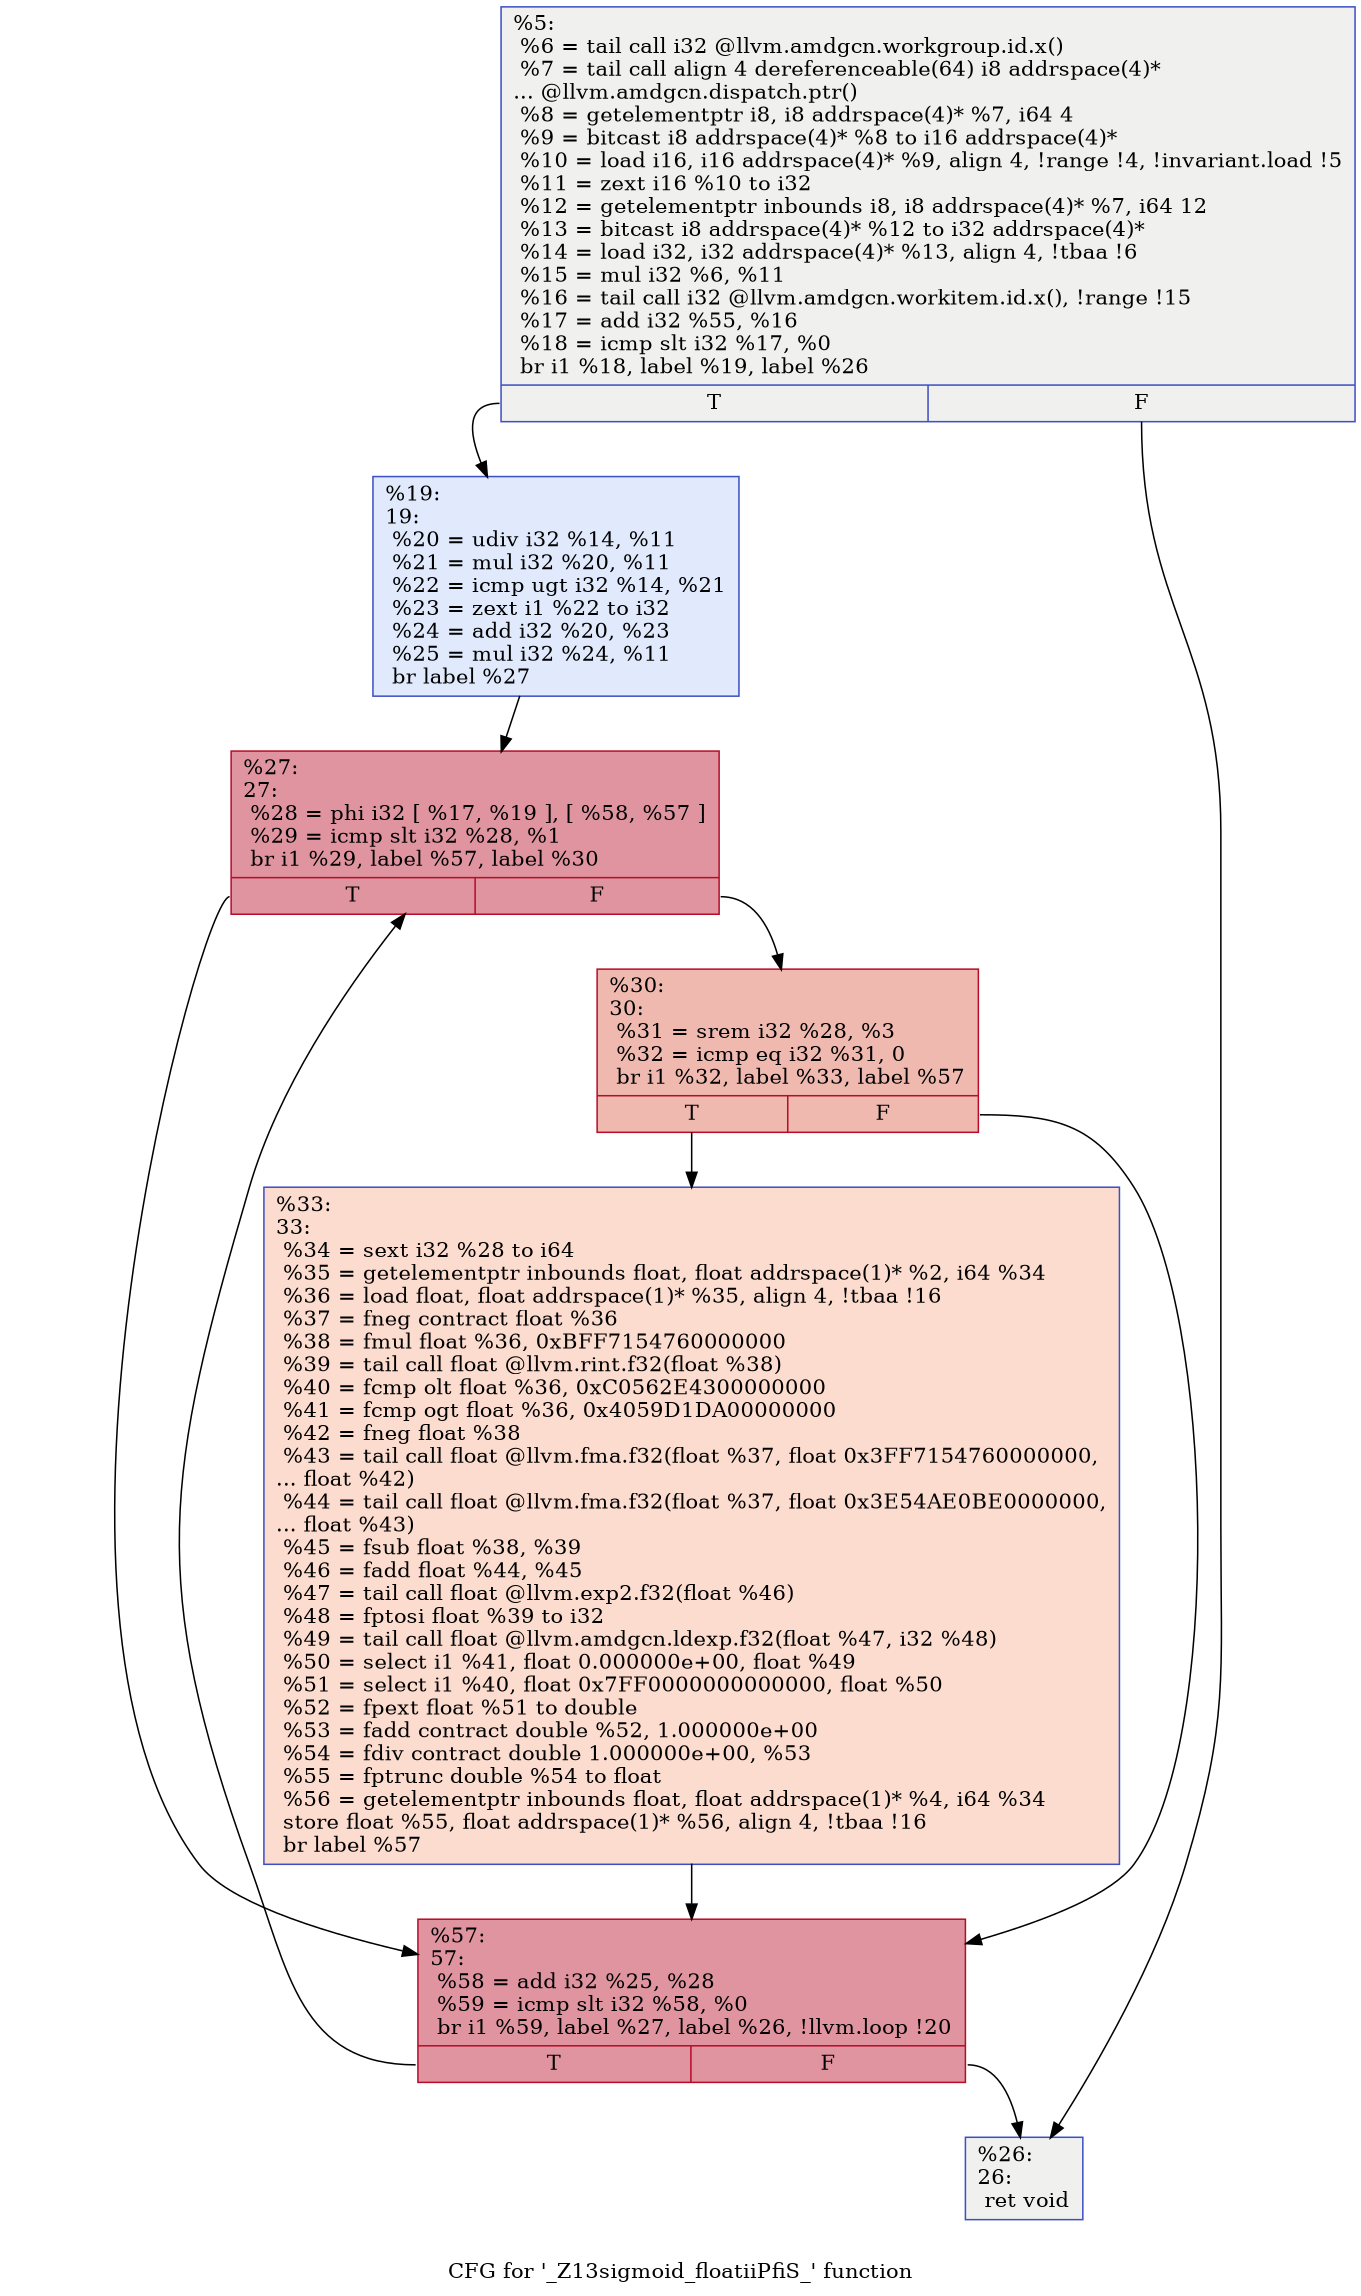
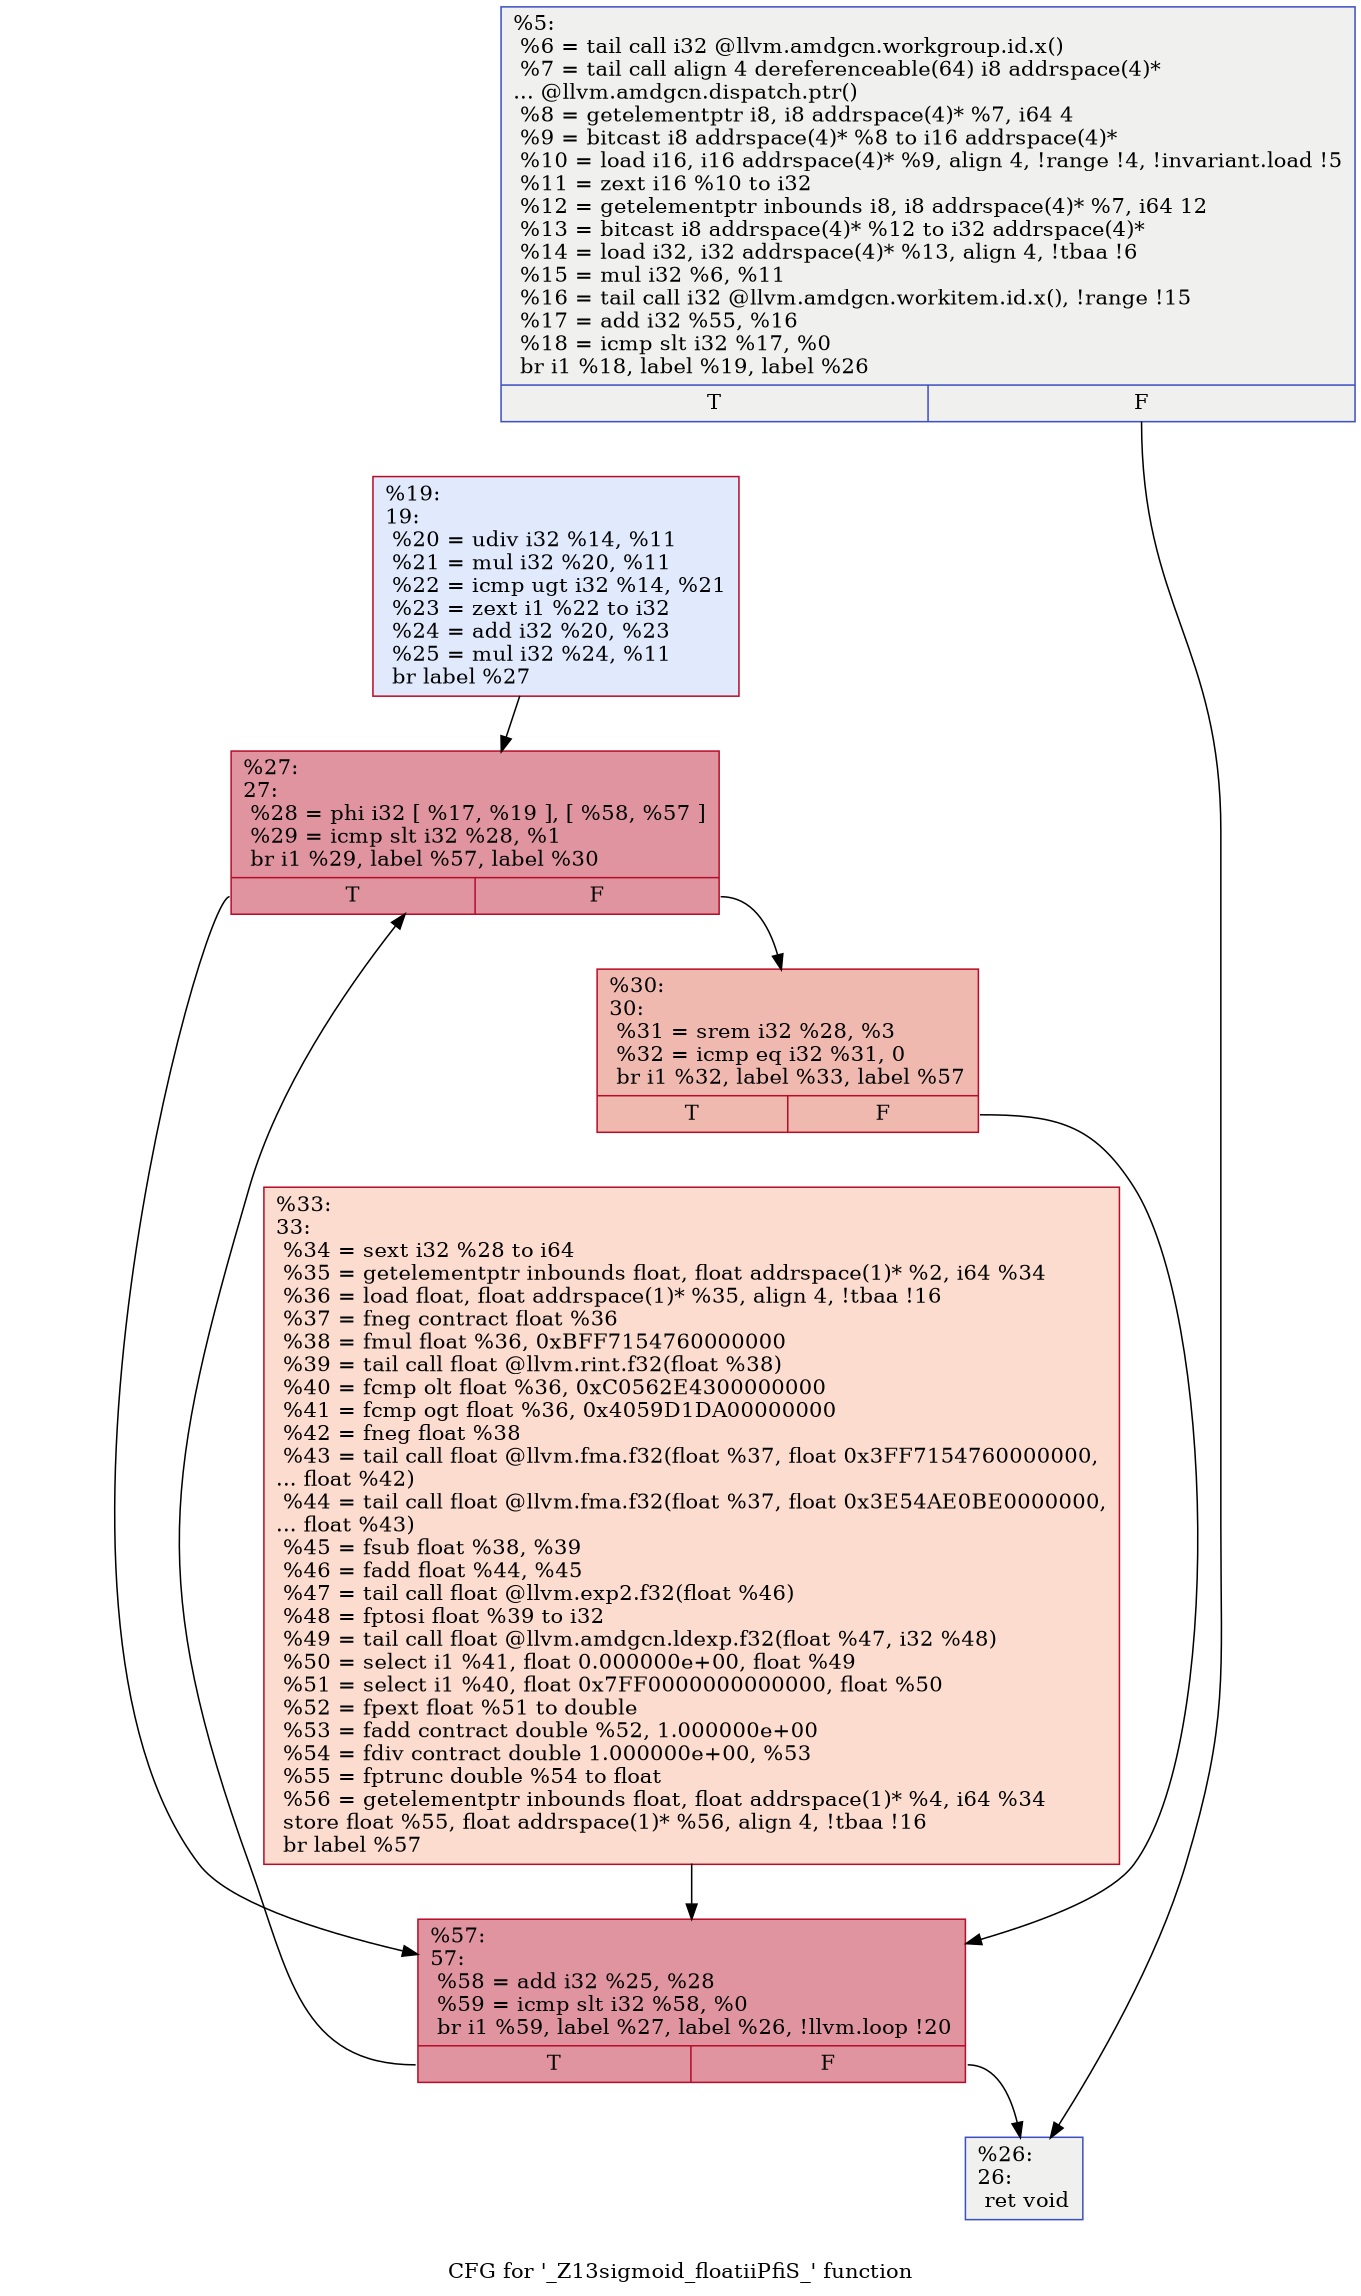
(473, 425) -> none
(556, 586) -> (556, 586)
(692, 1152) -> none
(692, 1526) -> (692, 1526)
